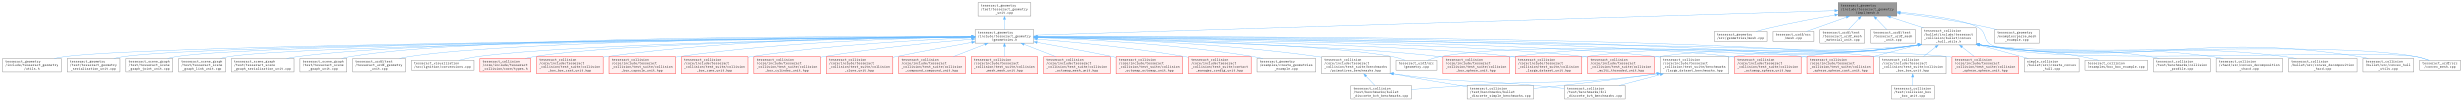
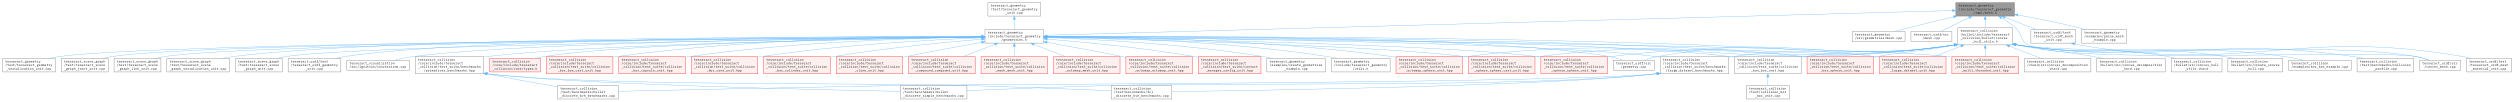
(1854, 24) -> (2263, 51)
(2052, 65) -> (2255, 65)
(2388, 65) -> (2197, 65)
